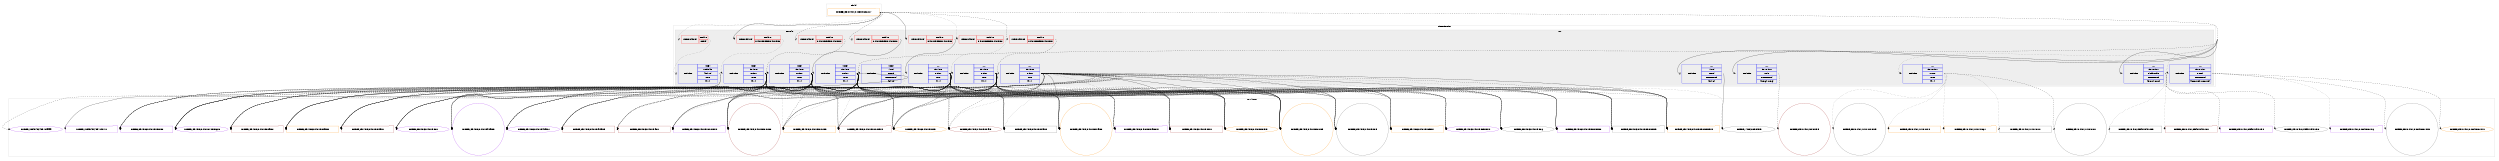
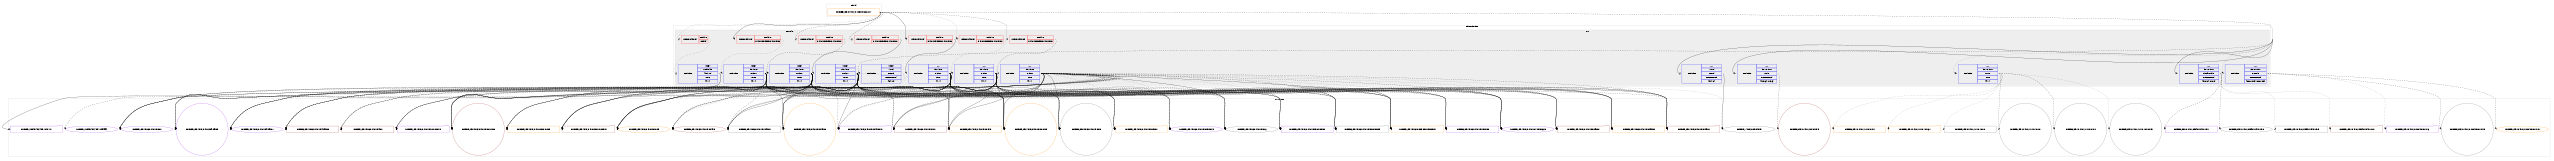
(1252, 129) -> (976, 129)
(1694, 129) -> (1418, 129)
none -> (2081, 129)
